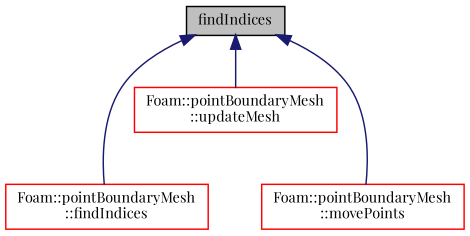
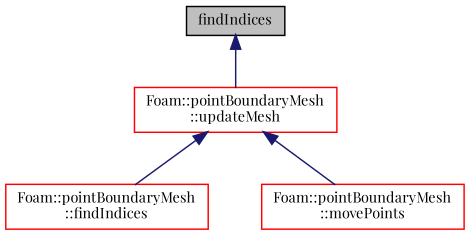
(116, 98) -> (165, 163)
(355, 98) -> (305, 163)
